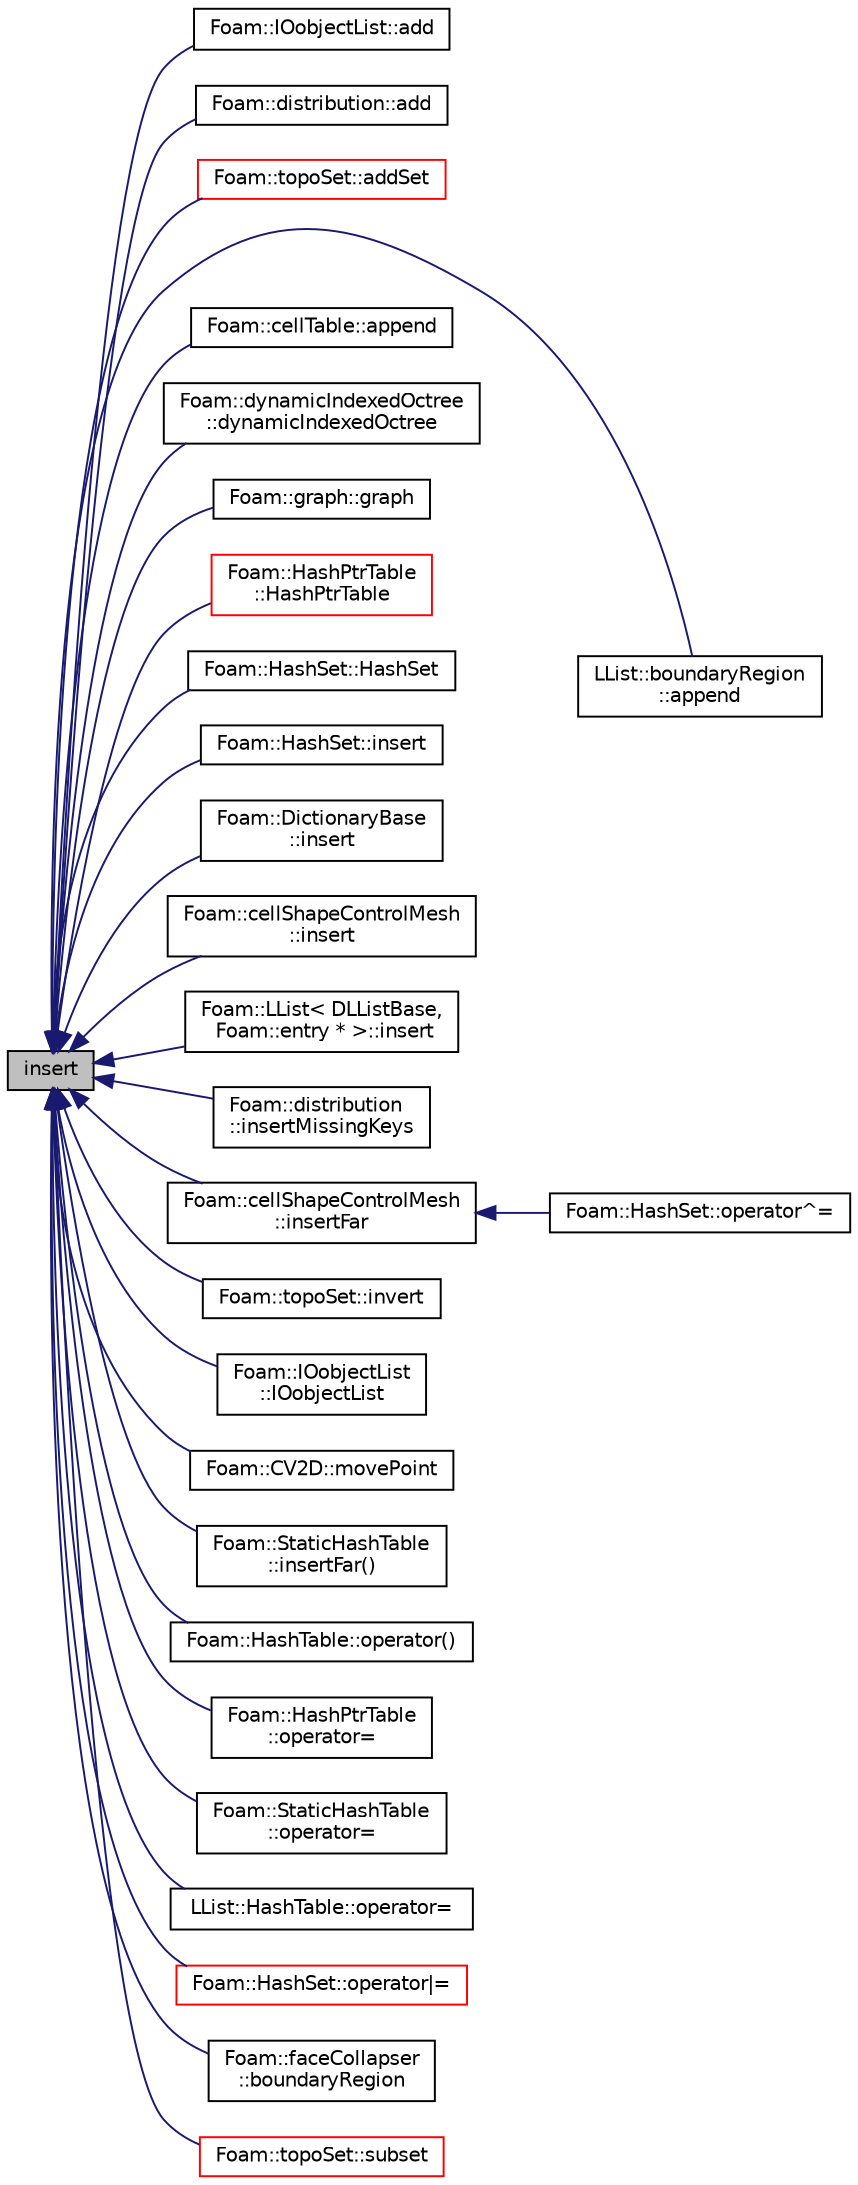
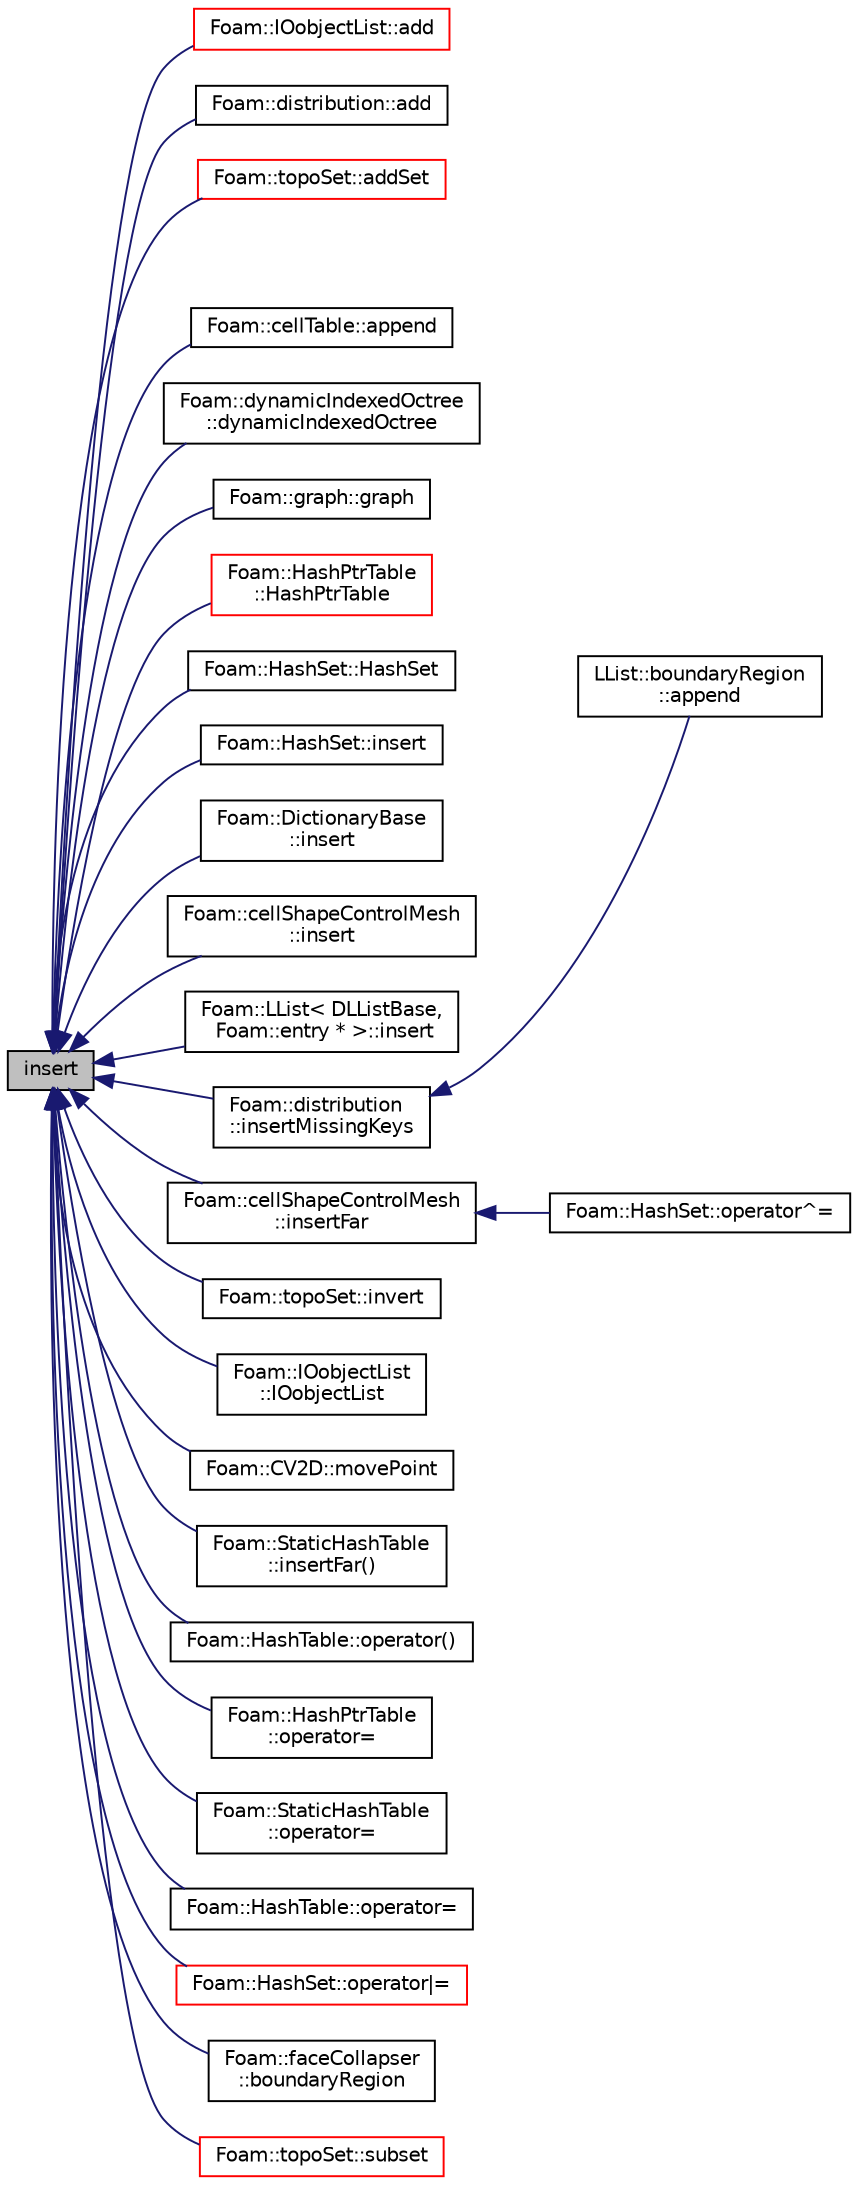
(322, 29) -> (322, 29)
(171, 285) -> (599, 922)
(322, 1909) -> (322, 1909)
